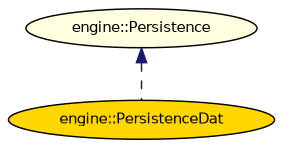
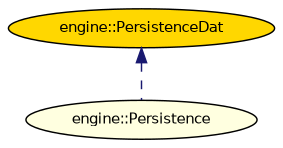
(142, 81) -> (142, 81)
